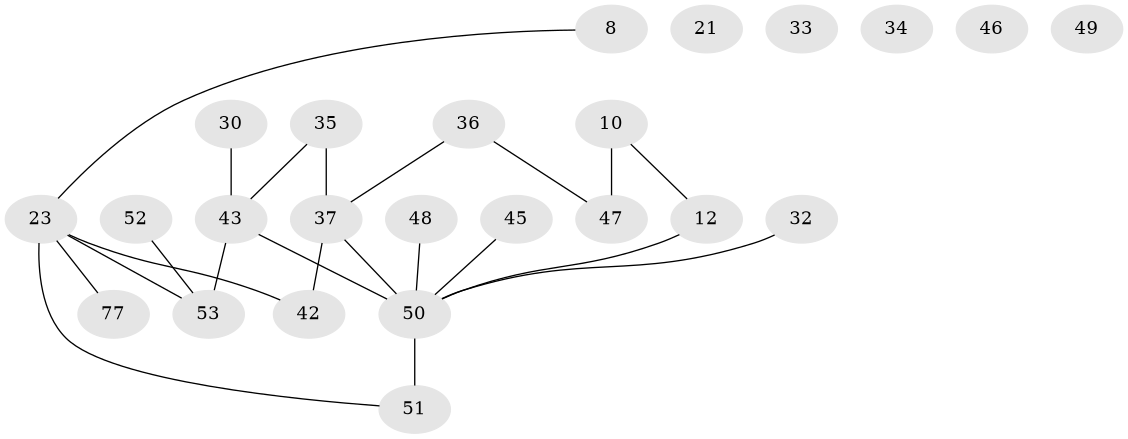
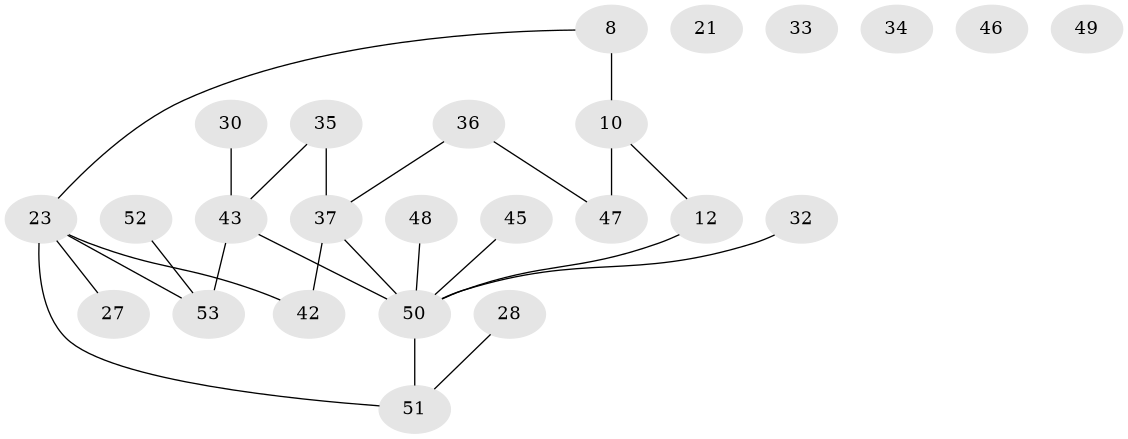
none -> (612, 77)
(114, 314) -> (114, 314)
none -> (510, 314)
